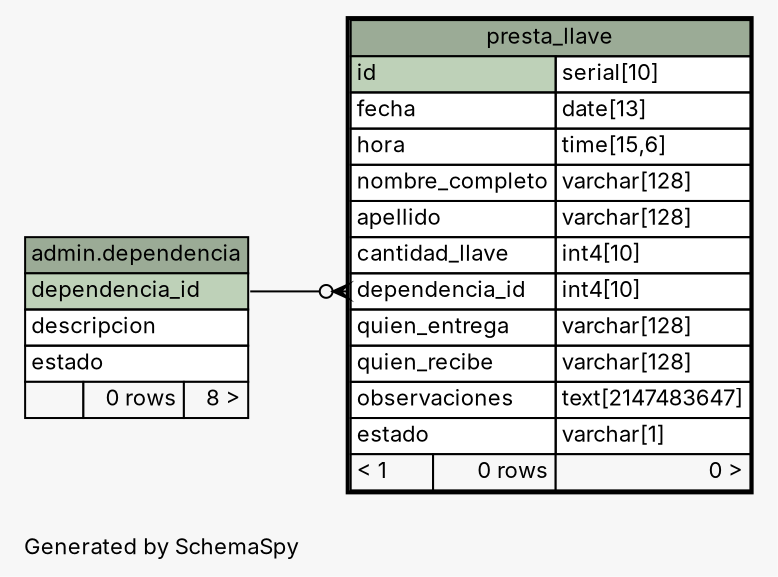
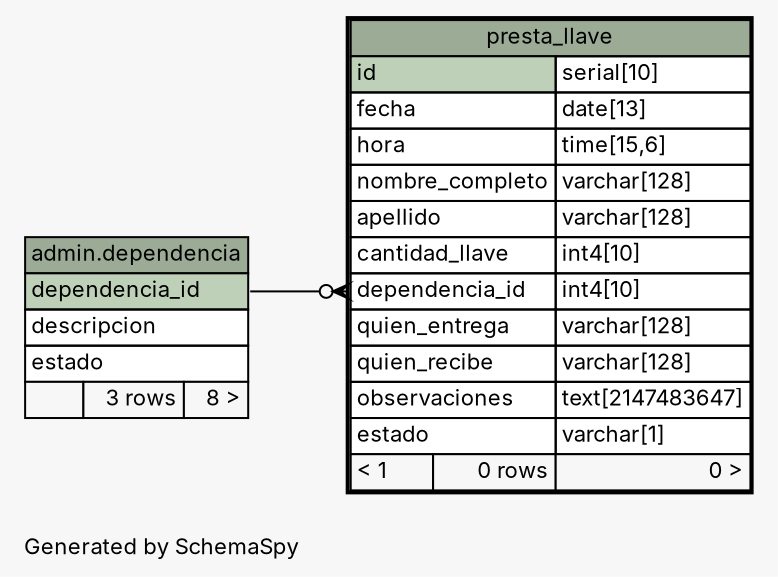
(142, 399) -> (142, 399)
